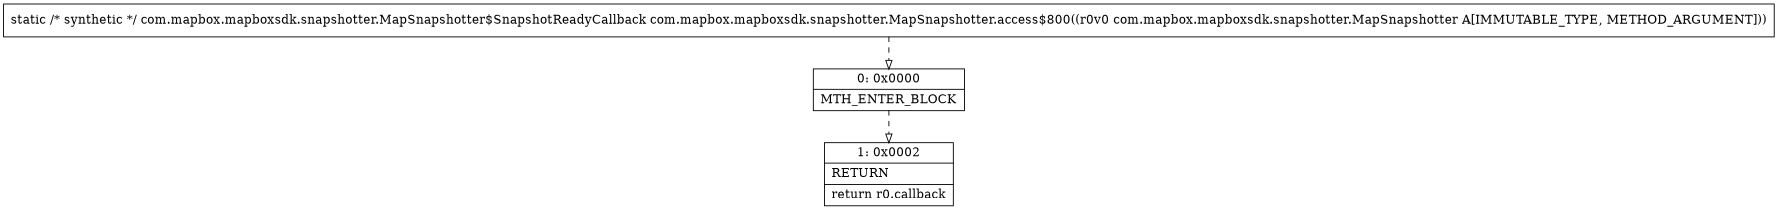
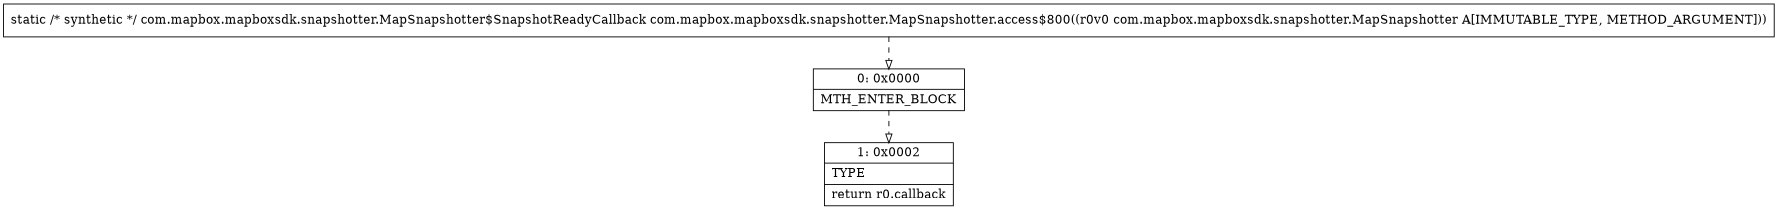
(860, 173) -> (849, 173)
